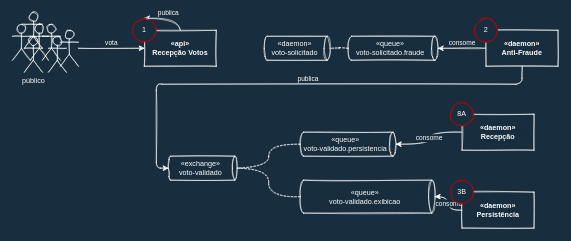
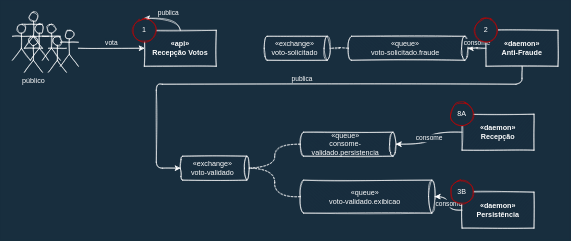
(295, 48) -> (295, 48)
(393, 48) -> (408, 48)
(346, 144) -> (346, 144)
(203, 168) -> (215, 168)
